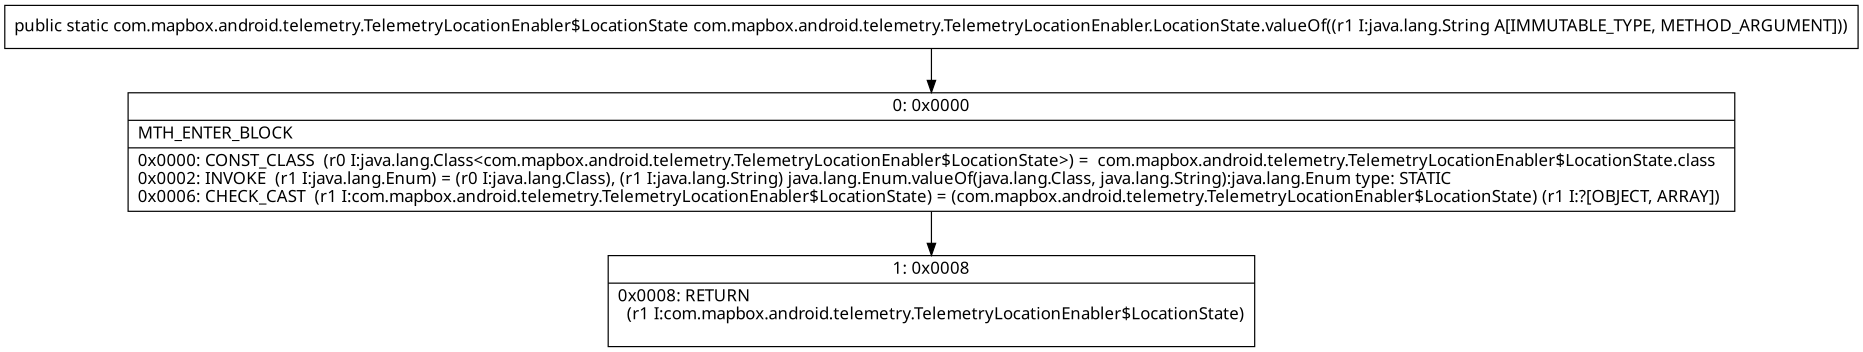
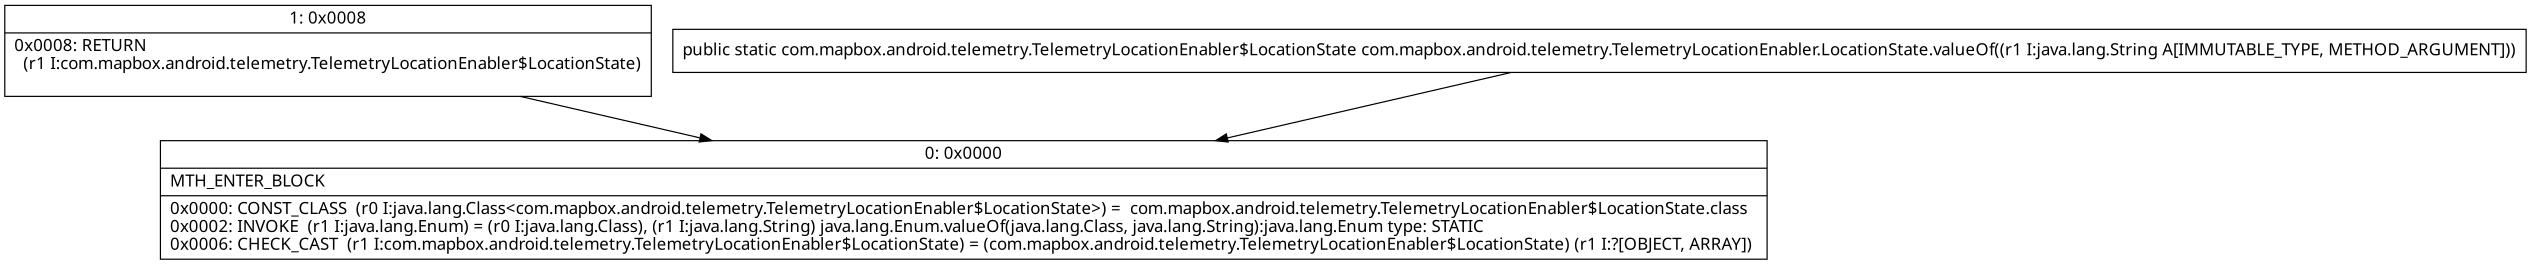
(931, 227) -> (610, 117)
